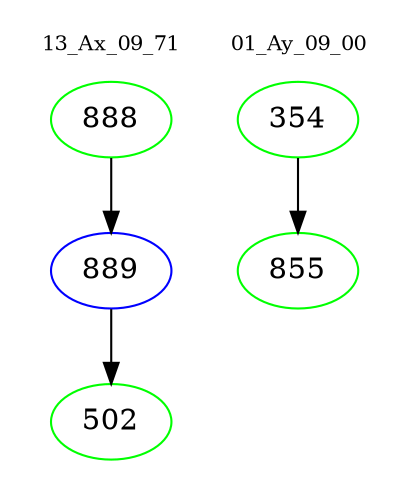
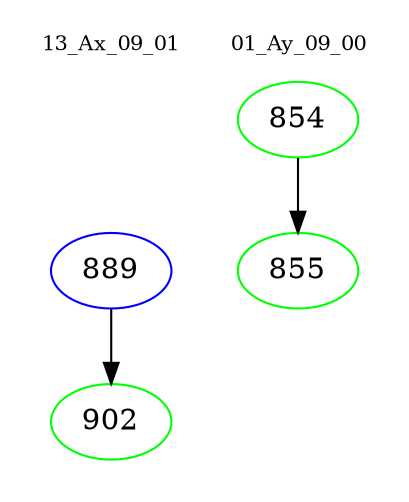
(111, 45) -> (111, 45)
(111, 120) -> none
(298, 120) -> (298, 120)
(111, 422) -> (111, 422)
